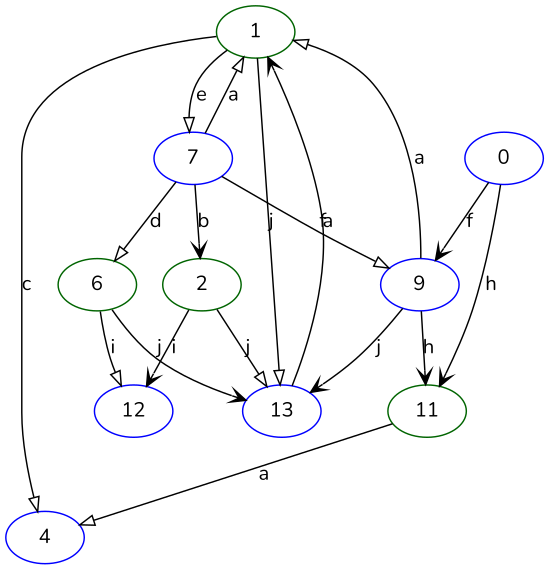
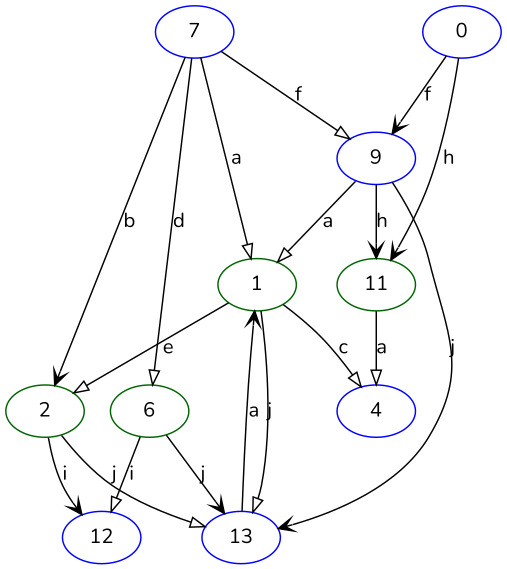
(199, 79) -> (168, 338)
